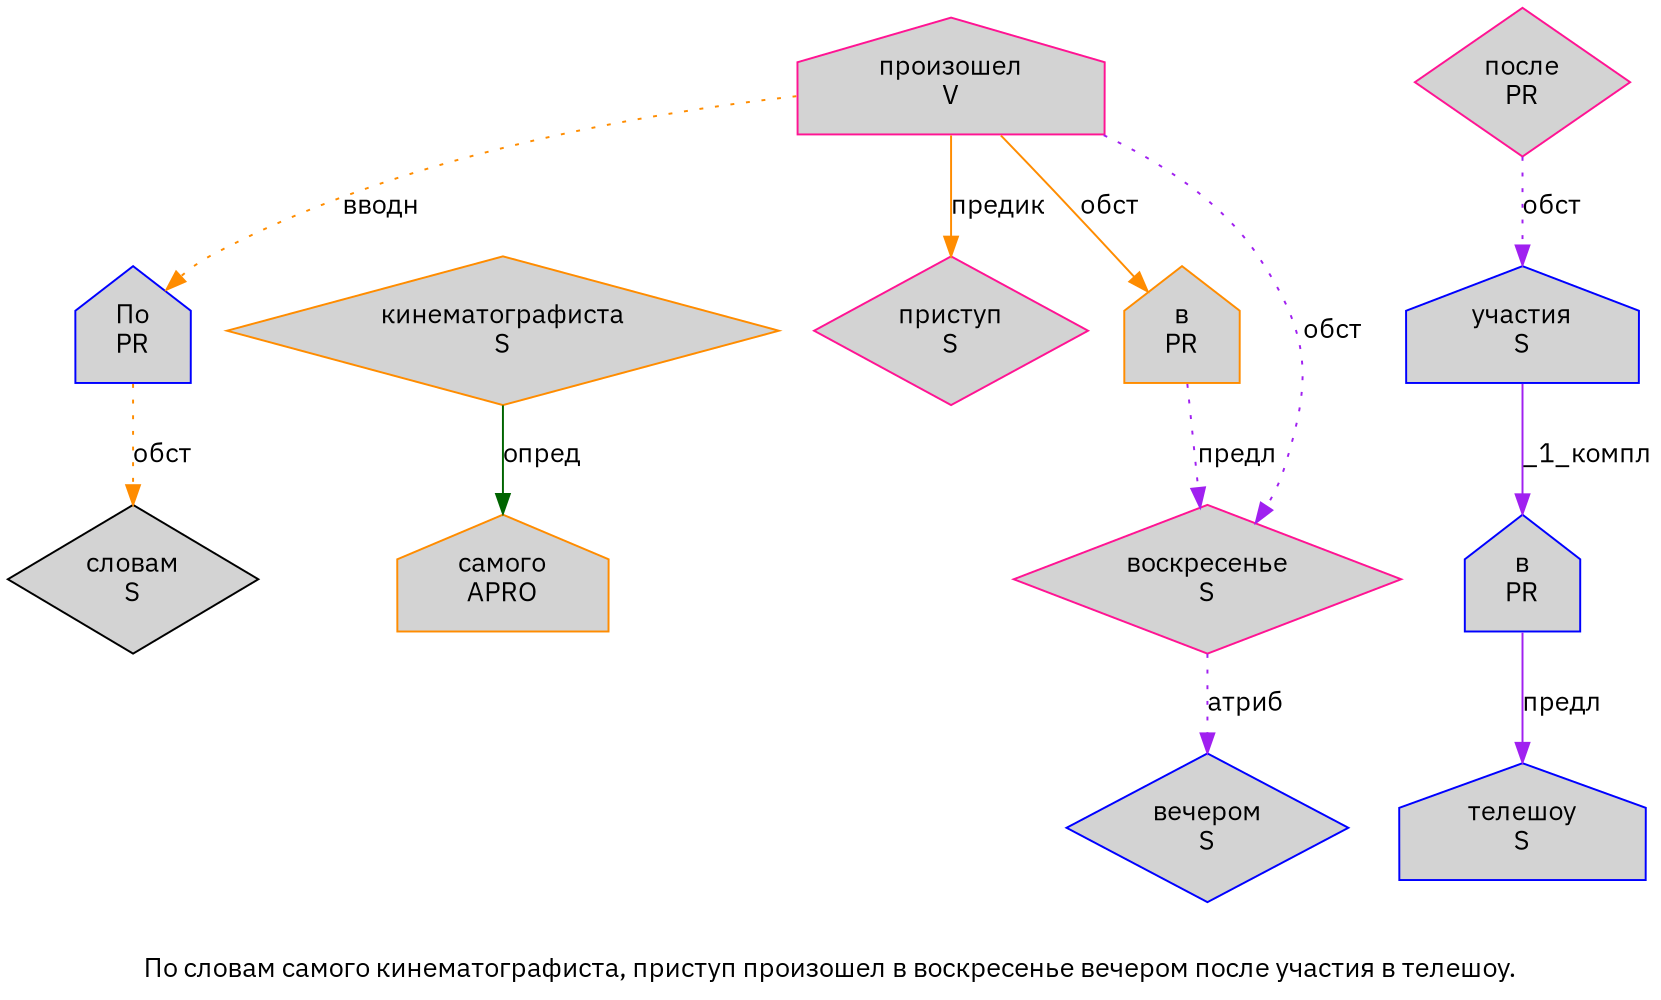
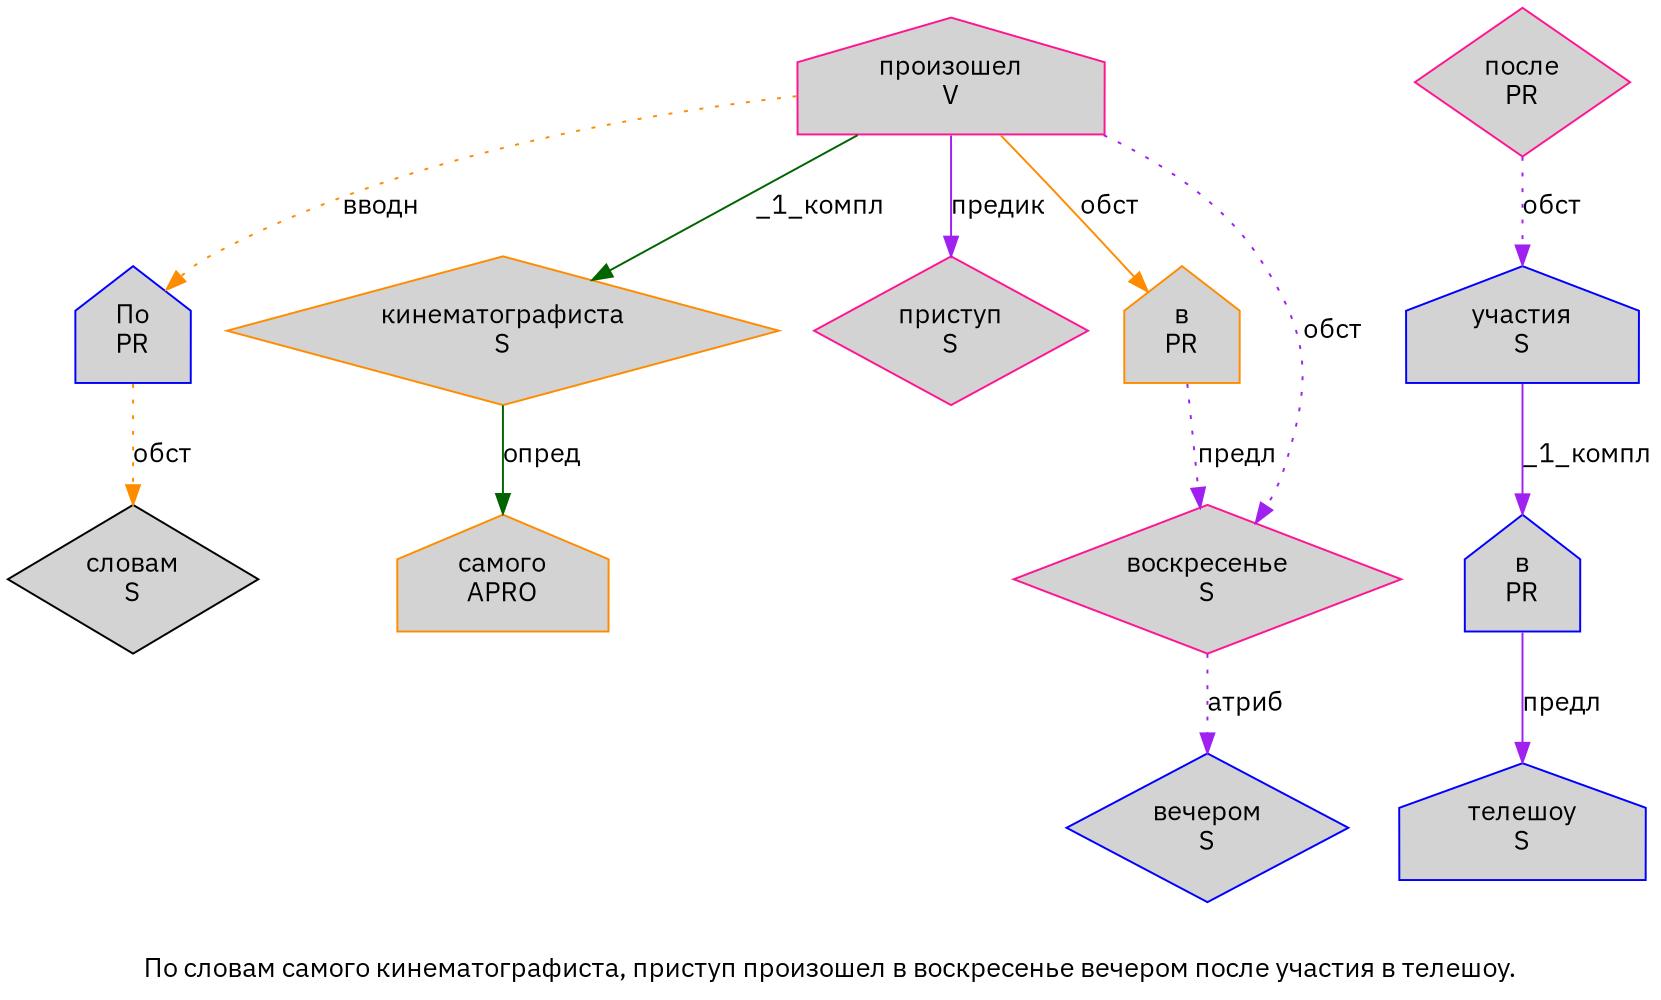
(951, 186) -> (951, 186)
none -> (734, 203)
